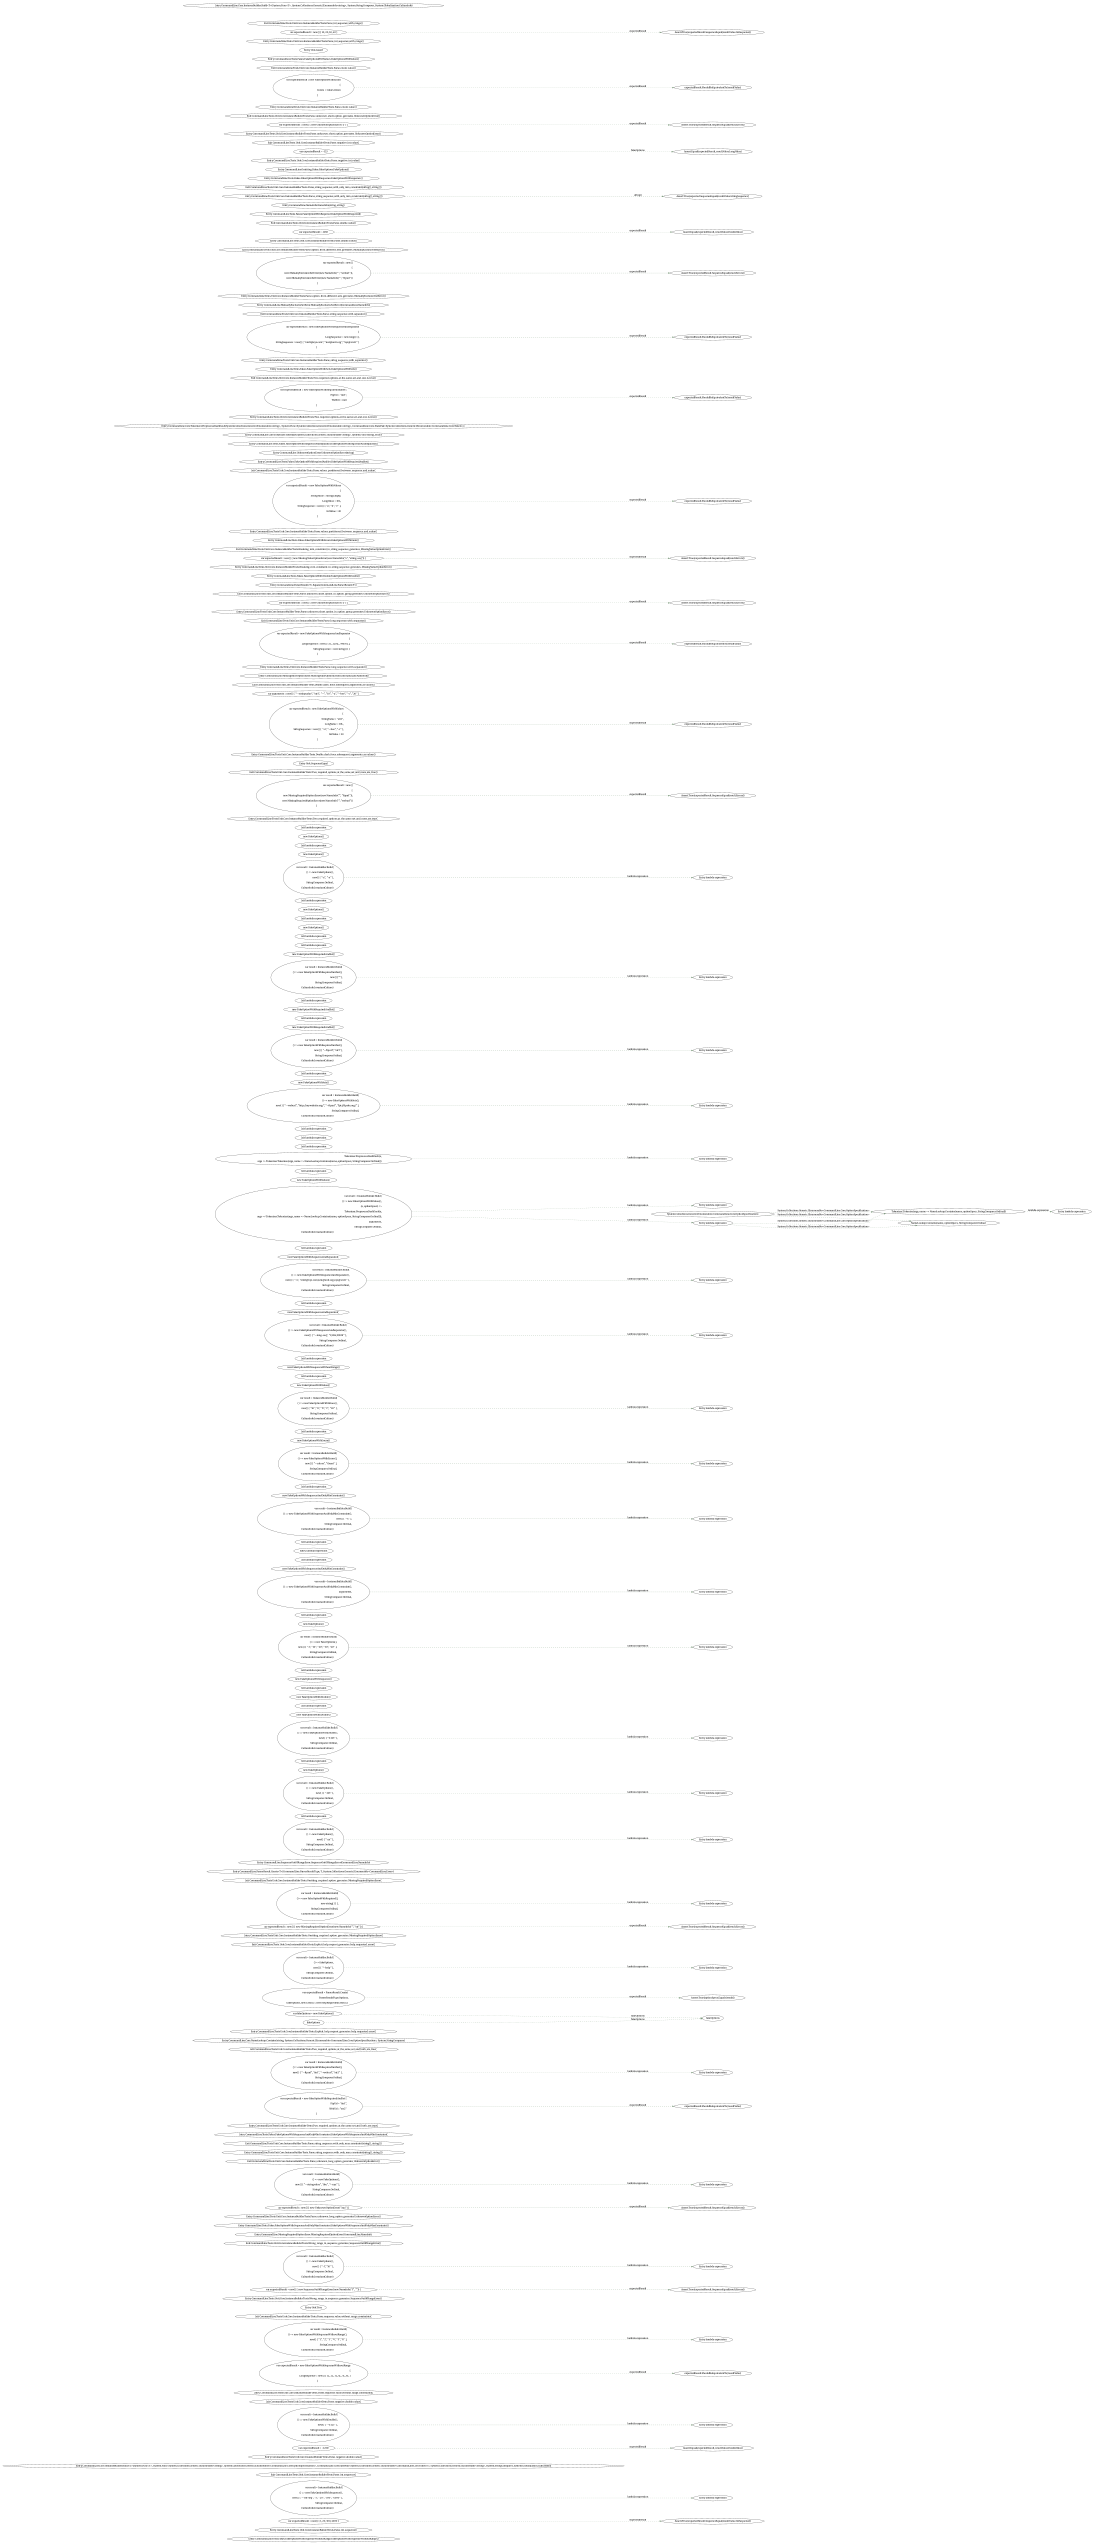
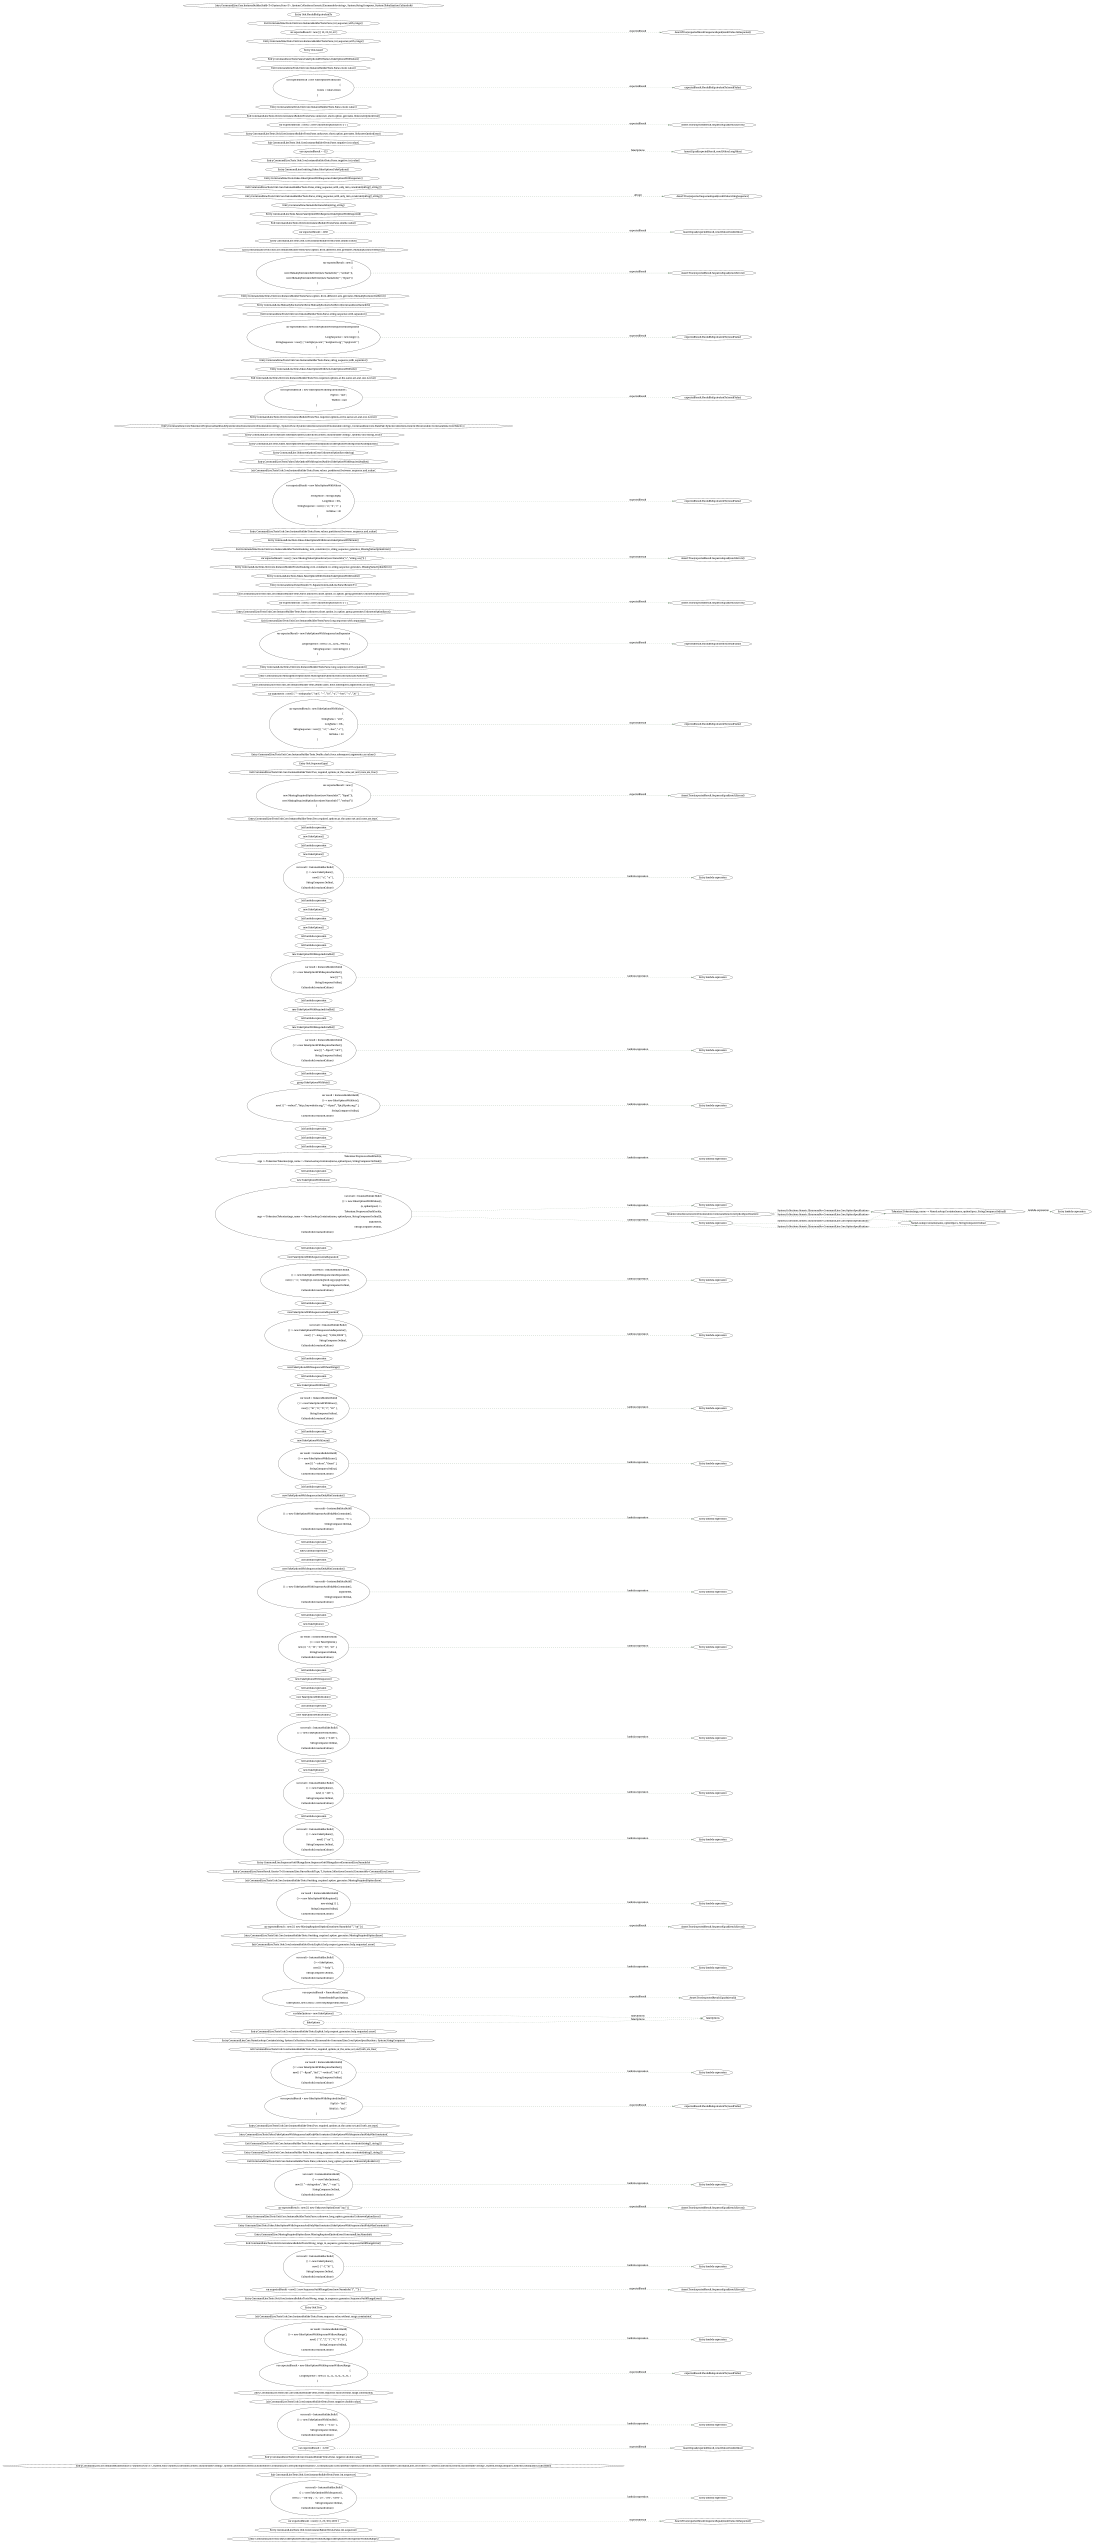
none -> (314, 15)
(314, 1083) -> (314, 1083)
(713, 1998) -> (713, 1998)
